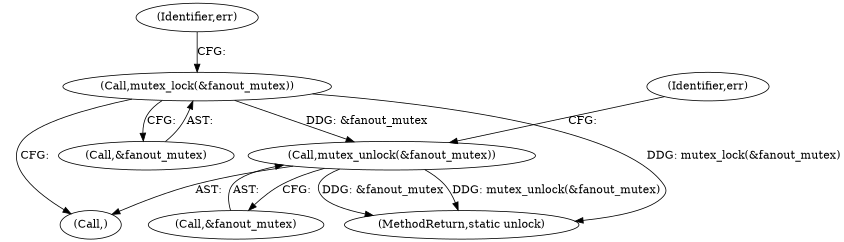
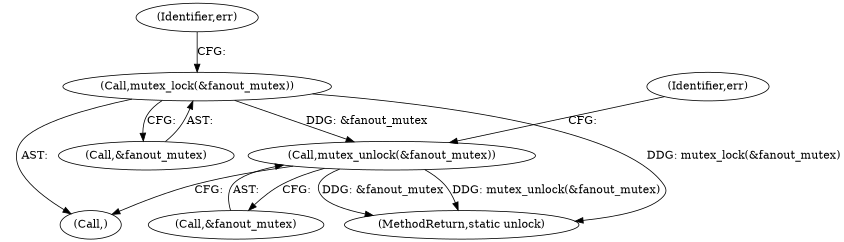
(37, 156) -> (37, 156)
(211, 190) -> (211, 190)
